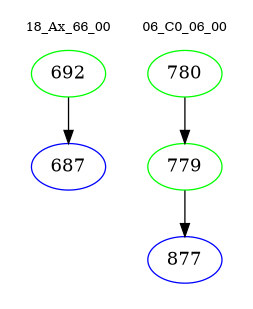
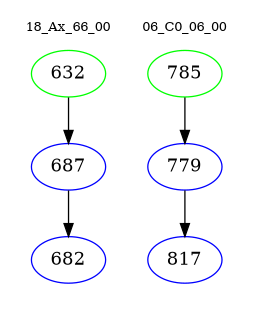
(69, 74) -> (69, 74)
(185, 74) -> (185, 74)
(185, 167) -> (185, 167)
none -> (69, 260)
(185, 260) -> (185, 260)
